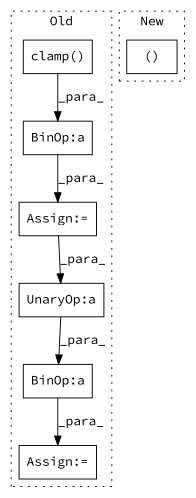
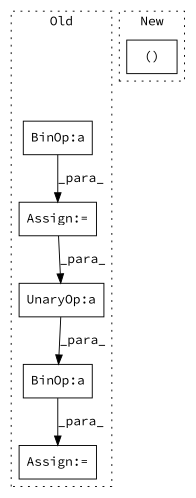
(58, 57) -> none
